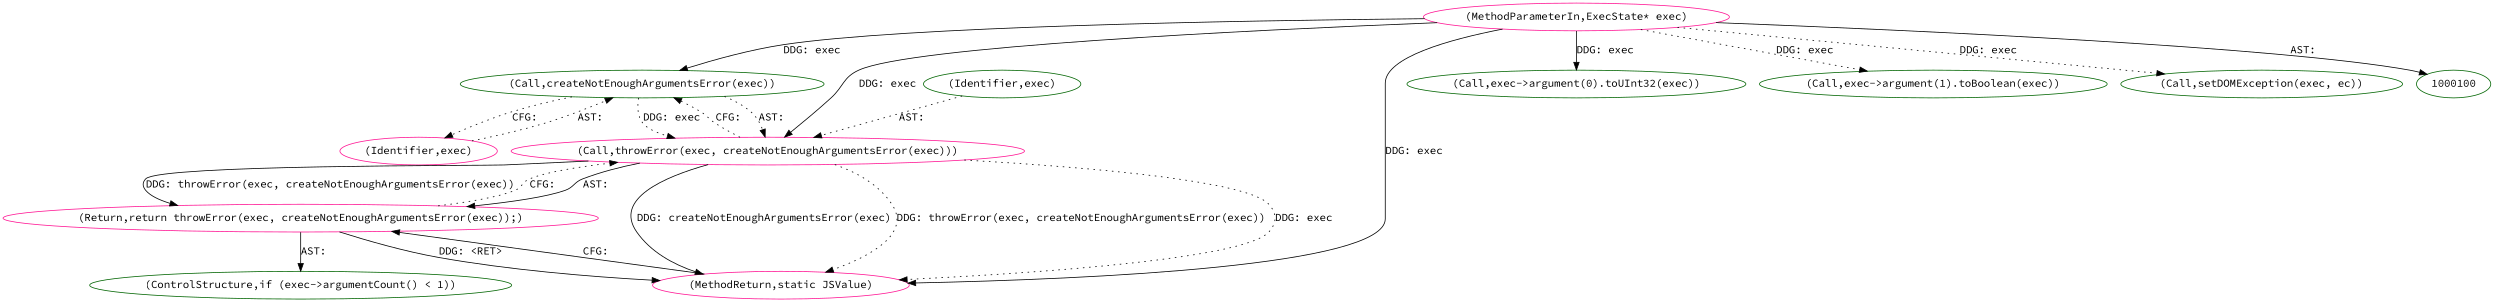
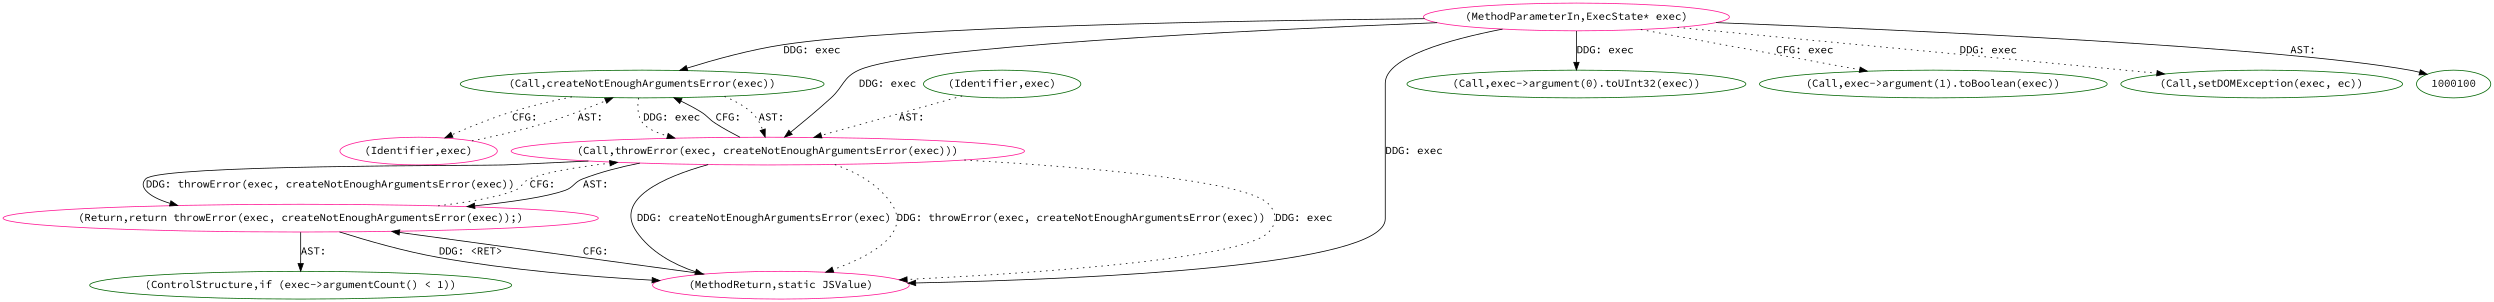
(1805, 50) -> (1805, 50)
(710, 119) -> (710, 119)
